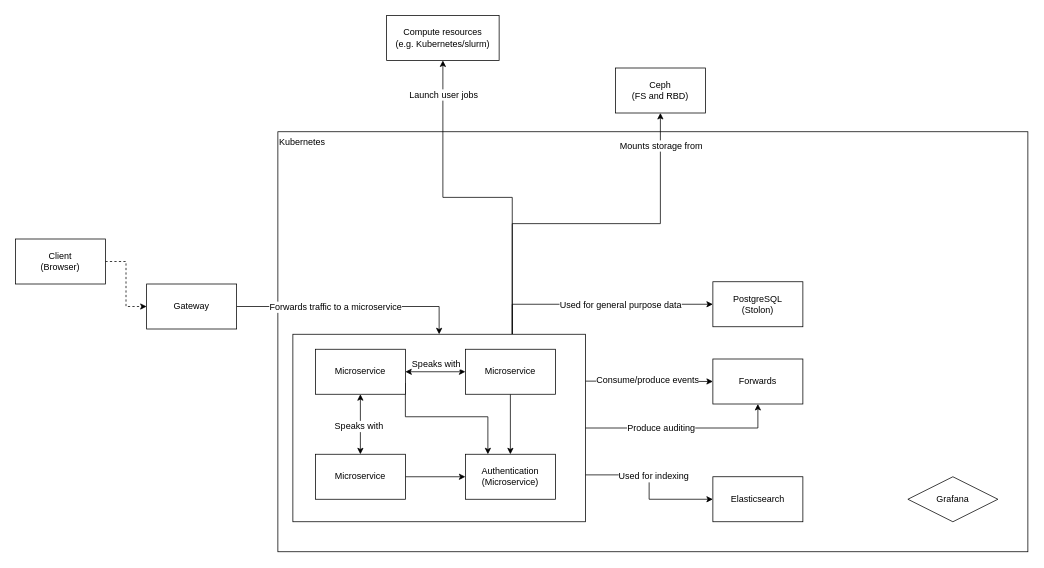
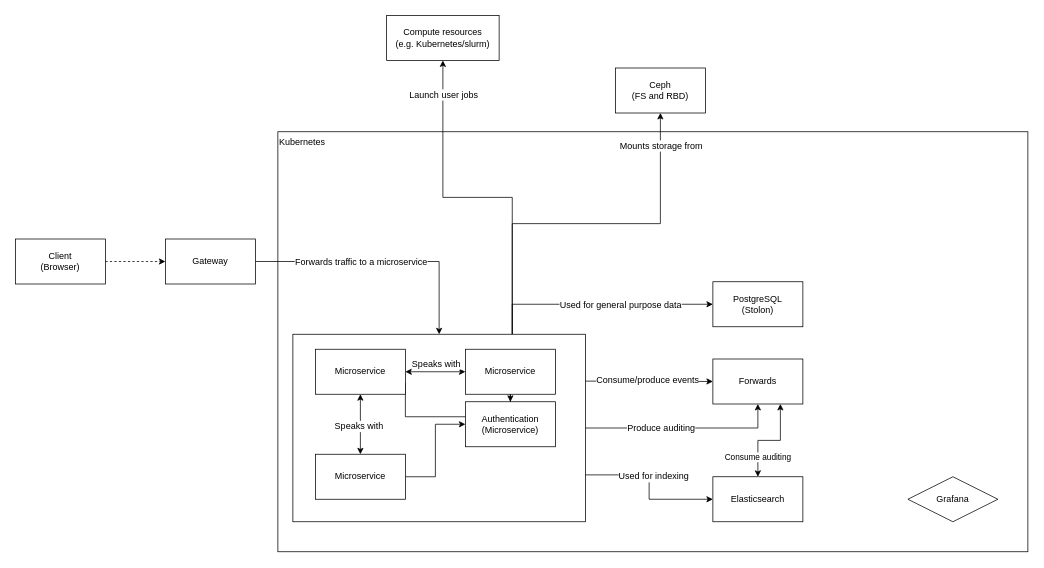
(192, 306) -> (210, 261)
none -> (780, 436)
(510, 477) -> (510, 424)
